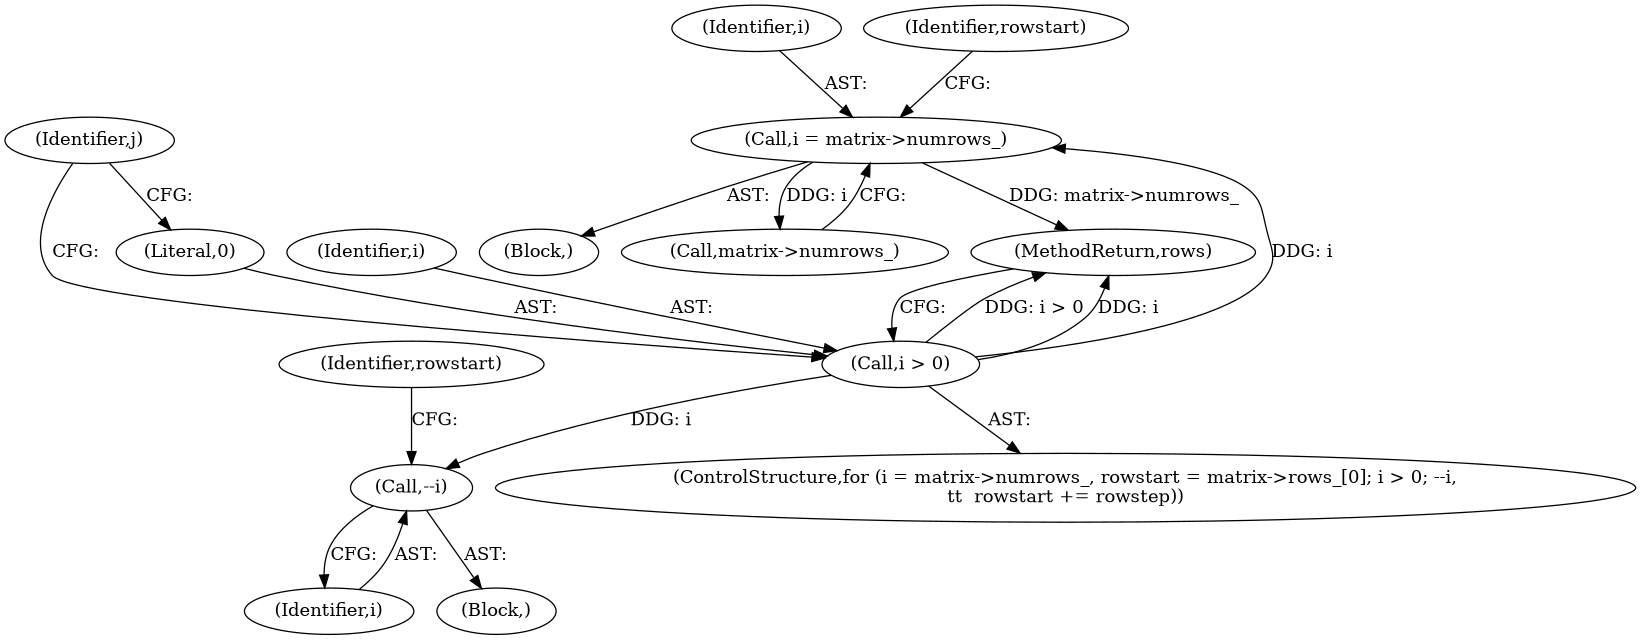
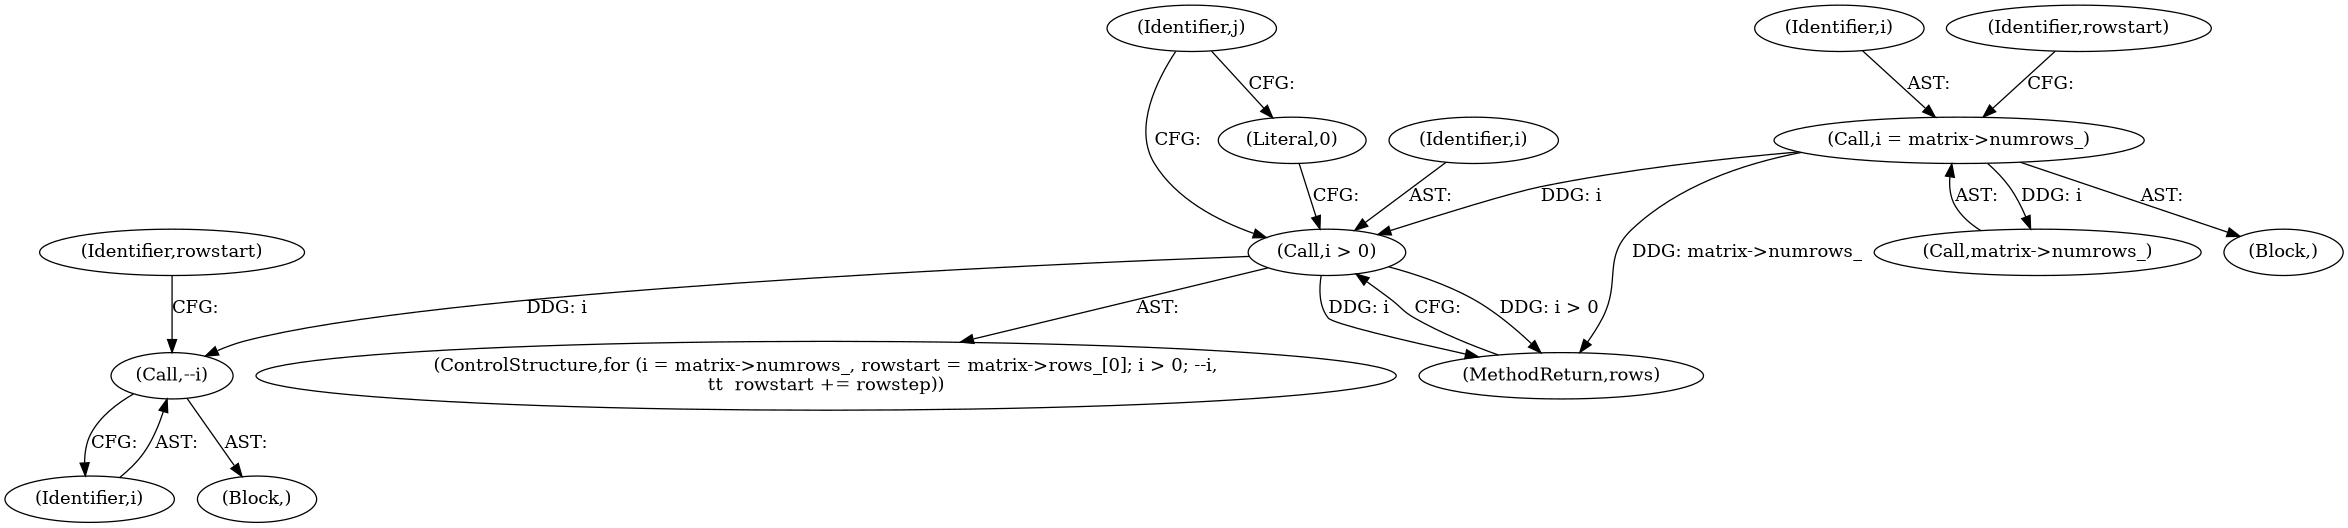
(886, 196) -> (1980, 196)
(1258, 284) -> (1592, 177)
(539, 308) -> (1339, 196)
